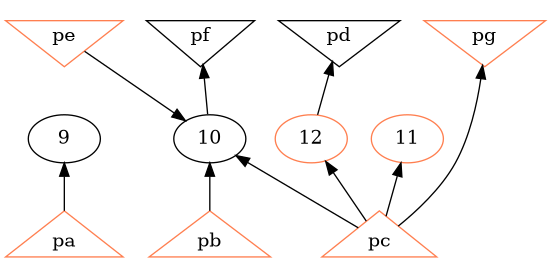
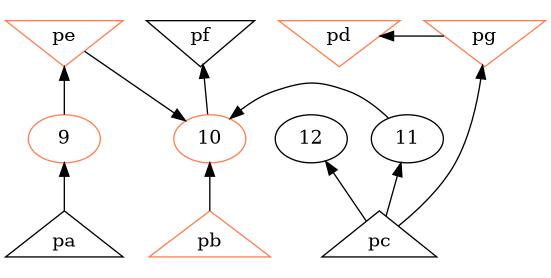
(339, 36) -> (339, 36)
(323, 95) -> (419, 36)
none -> (64, 97)
(64, 139) -> (64, 139)
(210, 139) -> (210, 139)
(311, 139) -> (311, 139)
(407, 139) -> (407, 139)
(303, 195) -> (316, 83)
(64, 242) -> (64, 242)
(379, 242) -> (379, 242)
